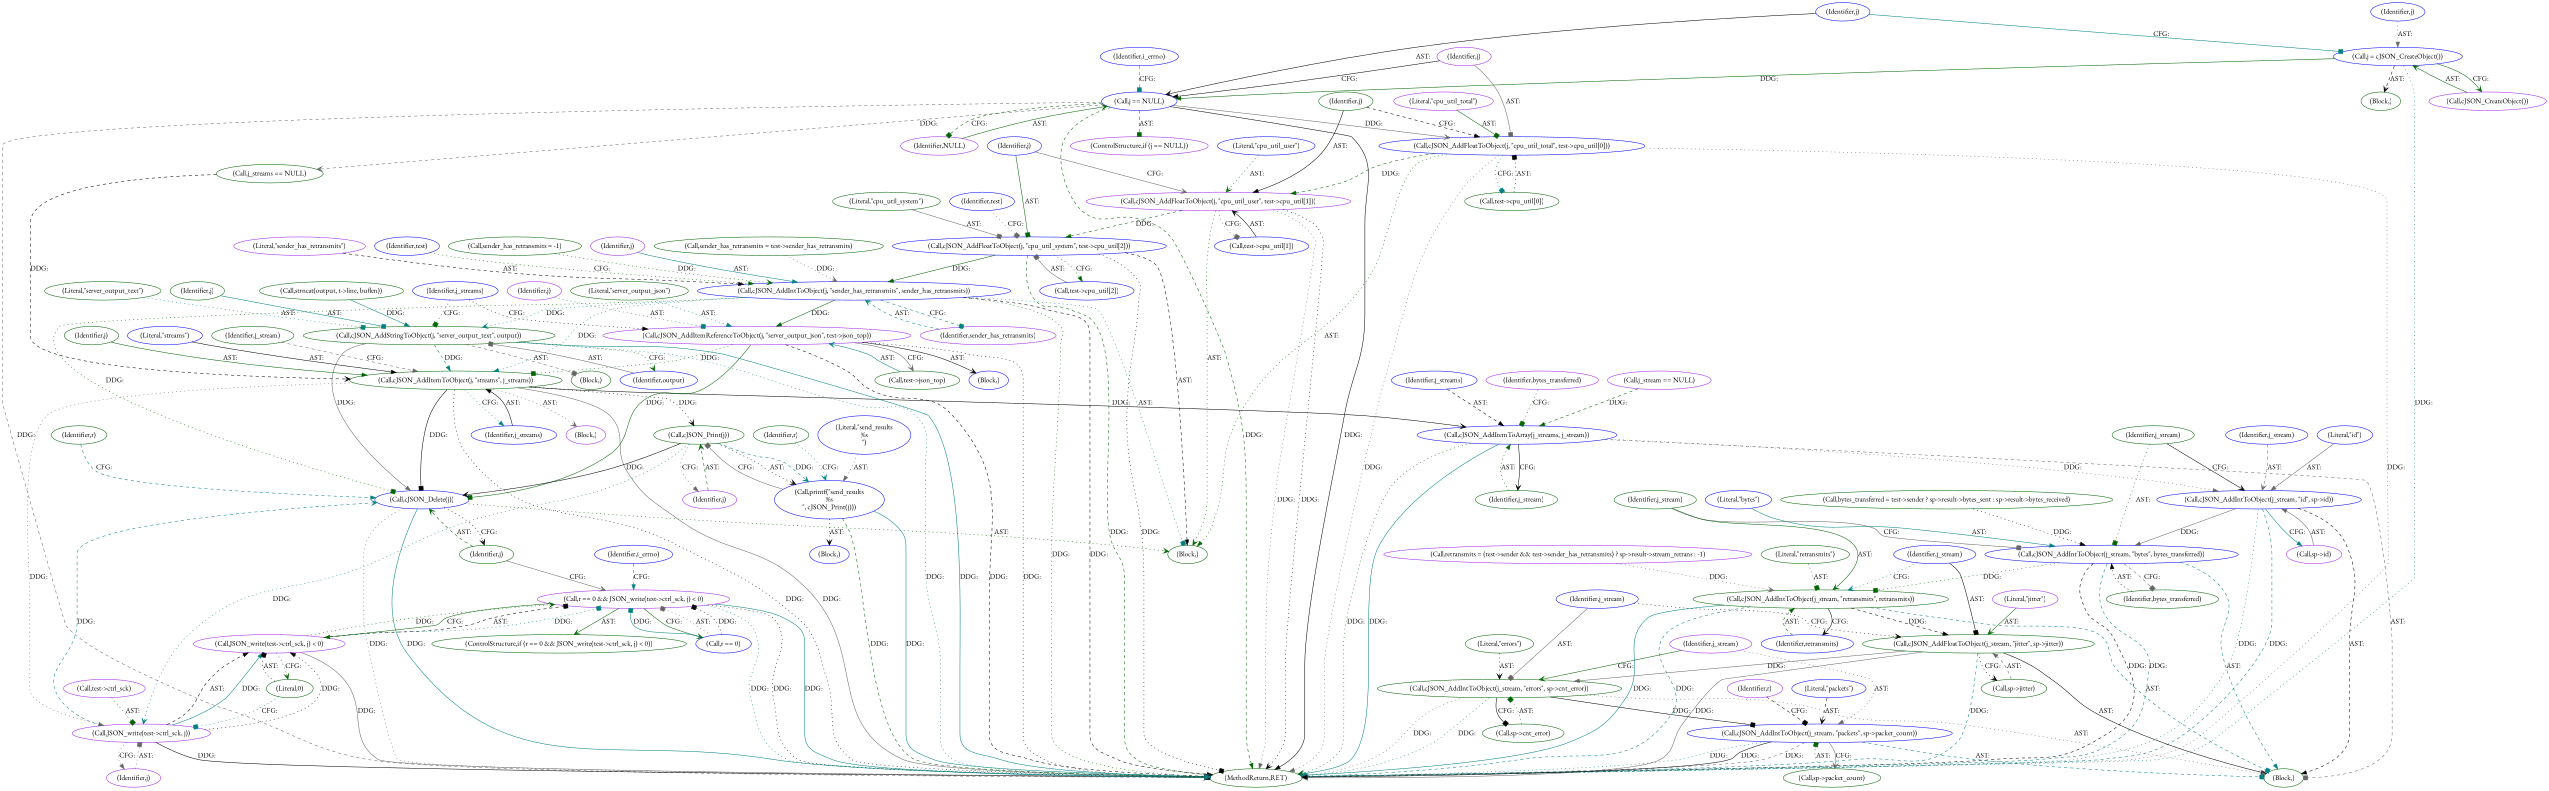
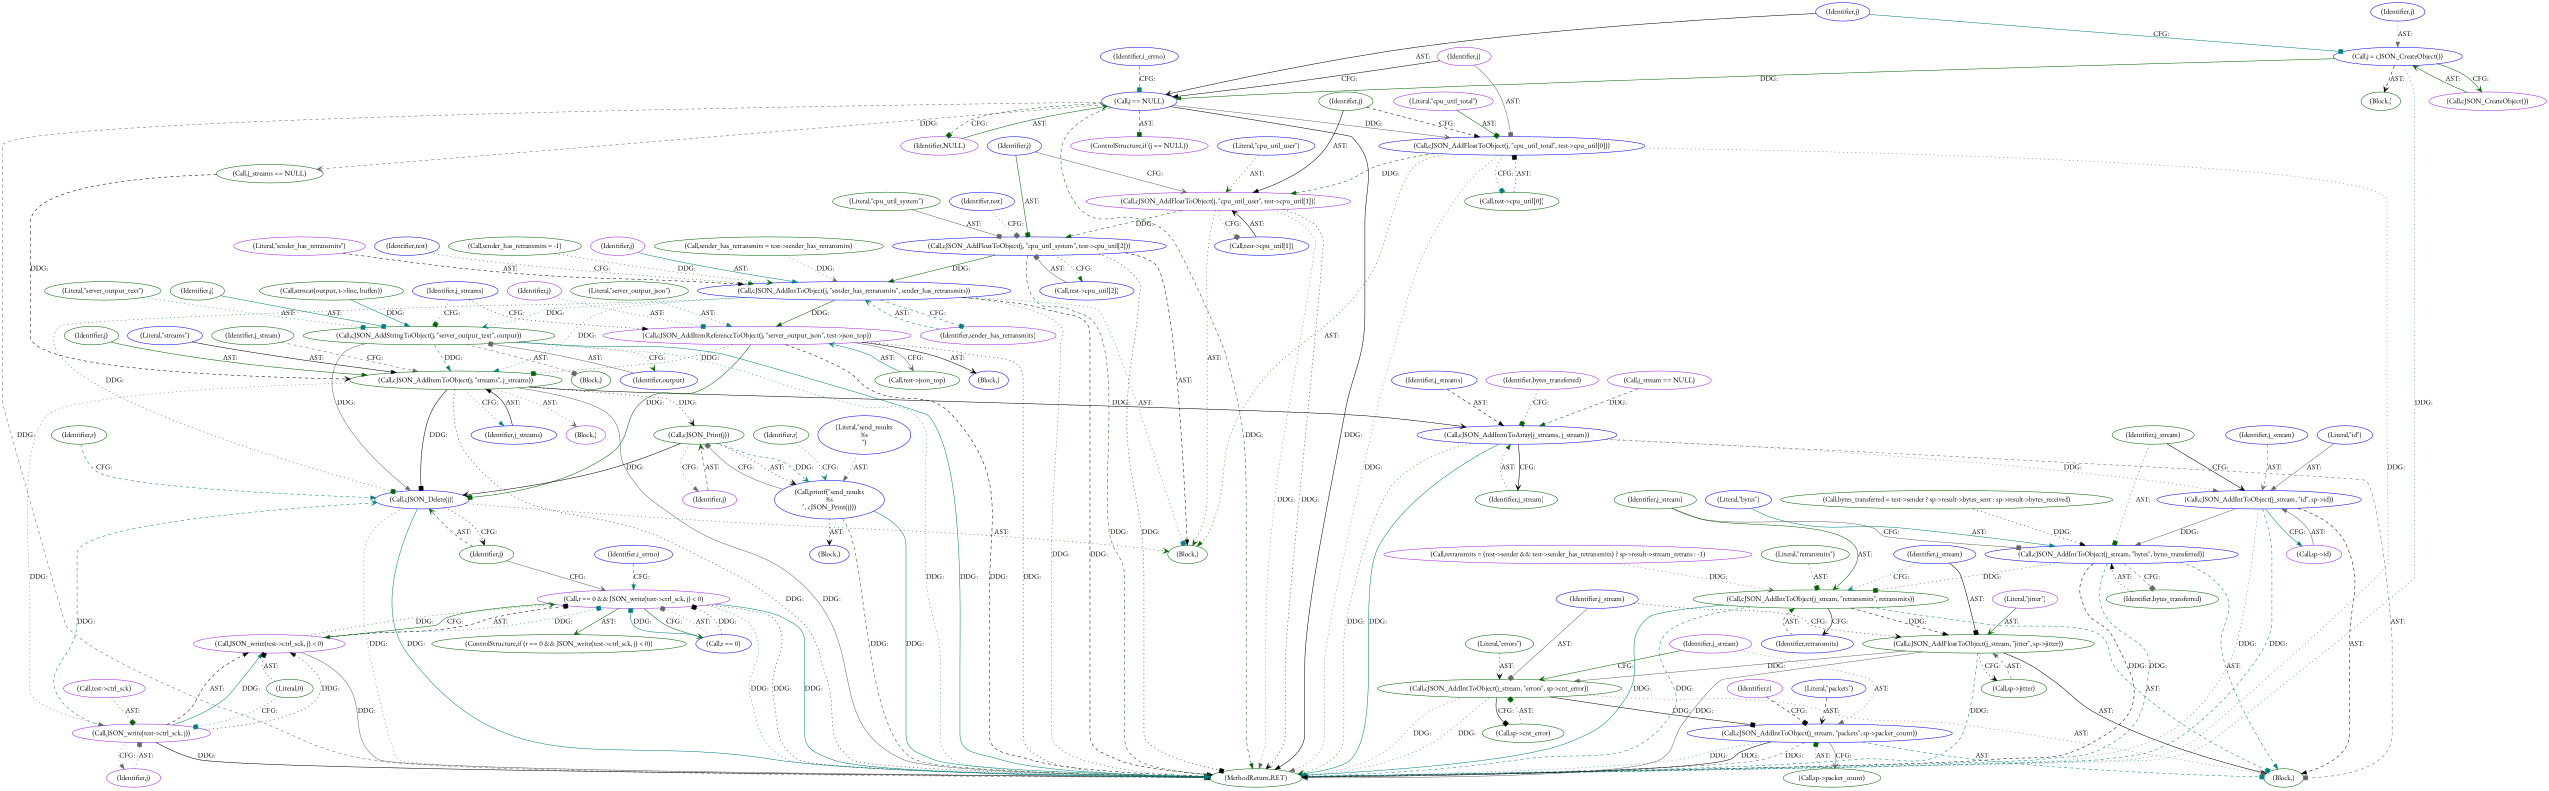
(393, 554) -> none
(282, 663) -> none
